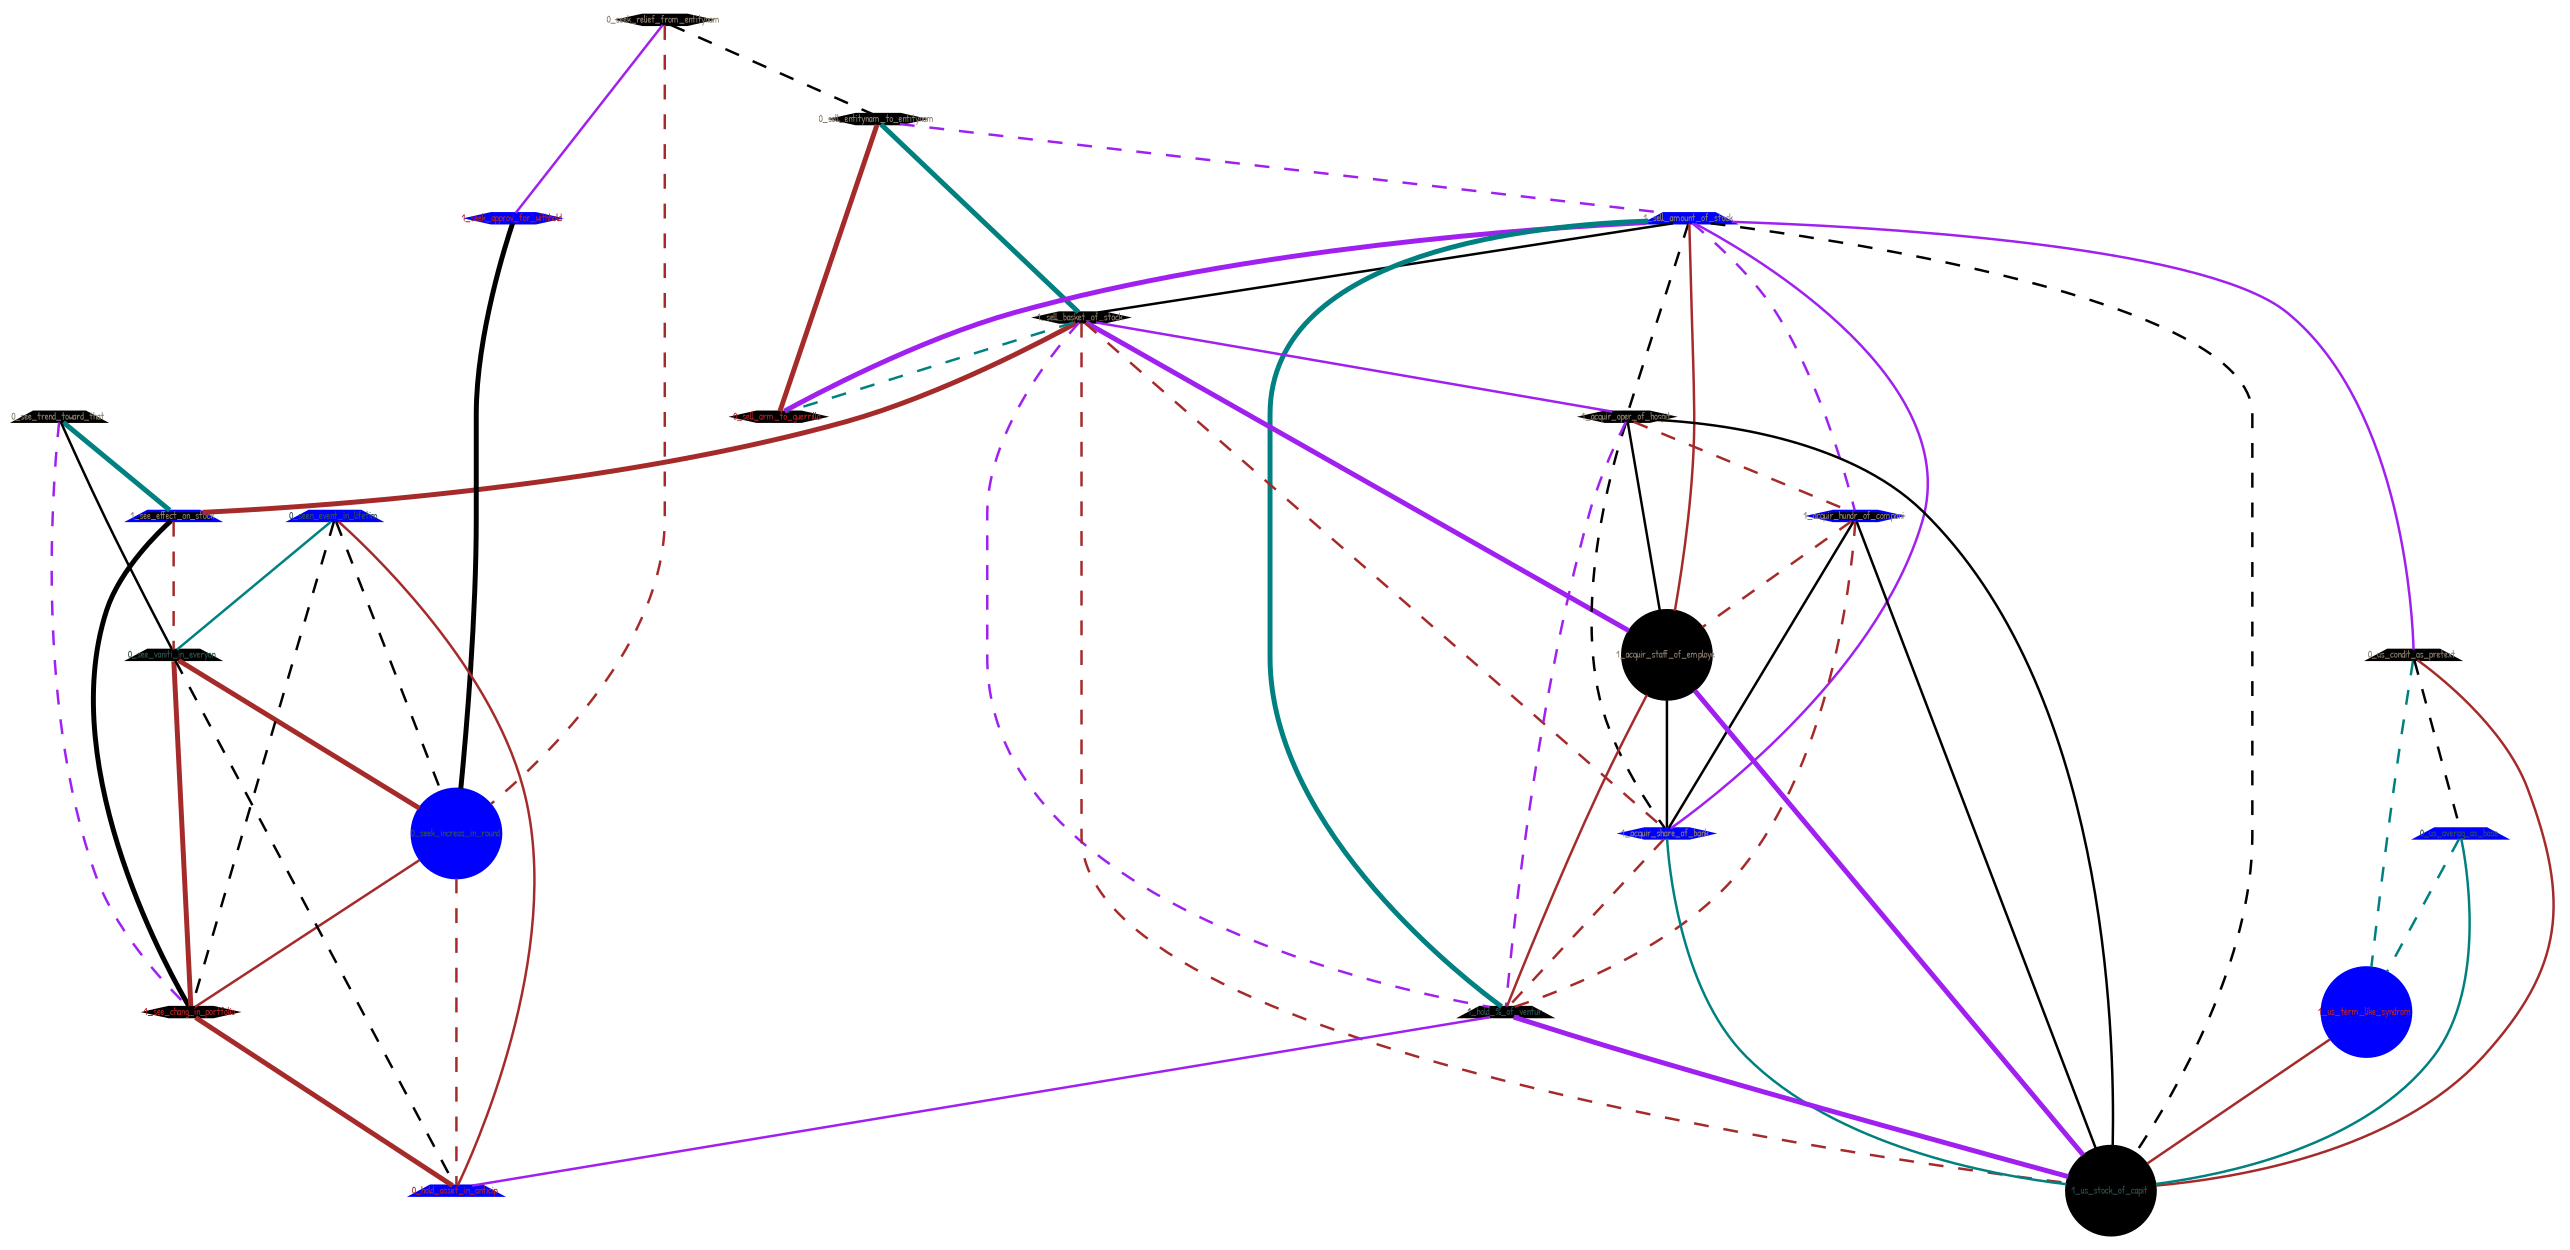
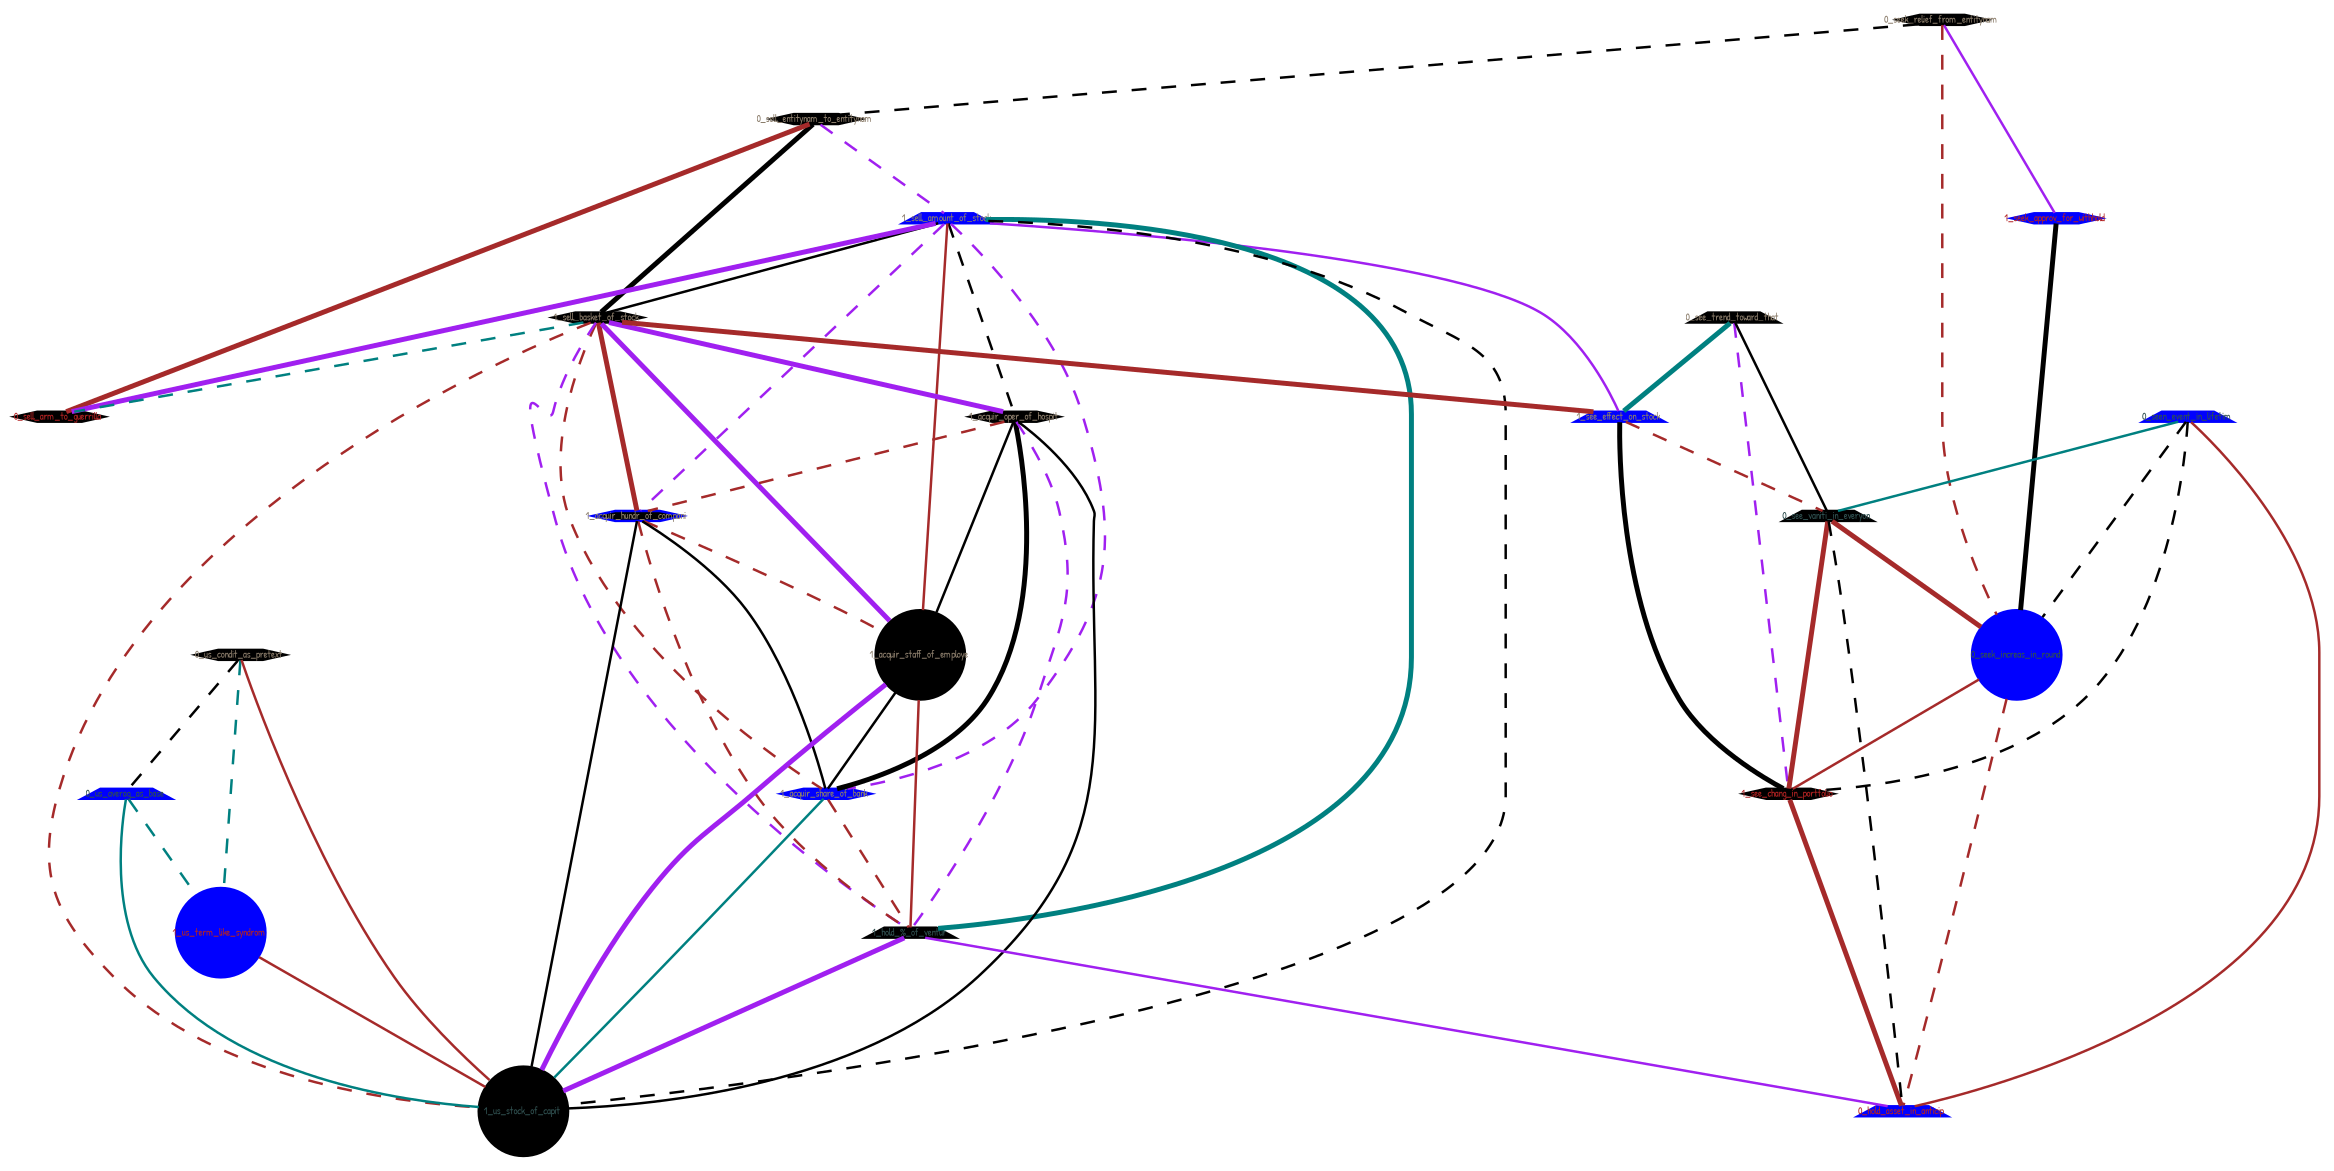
(980, 218) -> (707, 218)
(2197, 274) -> (1332, 258)
(1354, 367) -> (816, 369)
none -> (618, 417)
(174, 516) -> (1620, 417)
(1914, 541) -> (1099, 480)
(1592, 631) -> (1010, 651)
(2414, 655) -> (241, 655)
